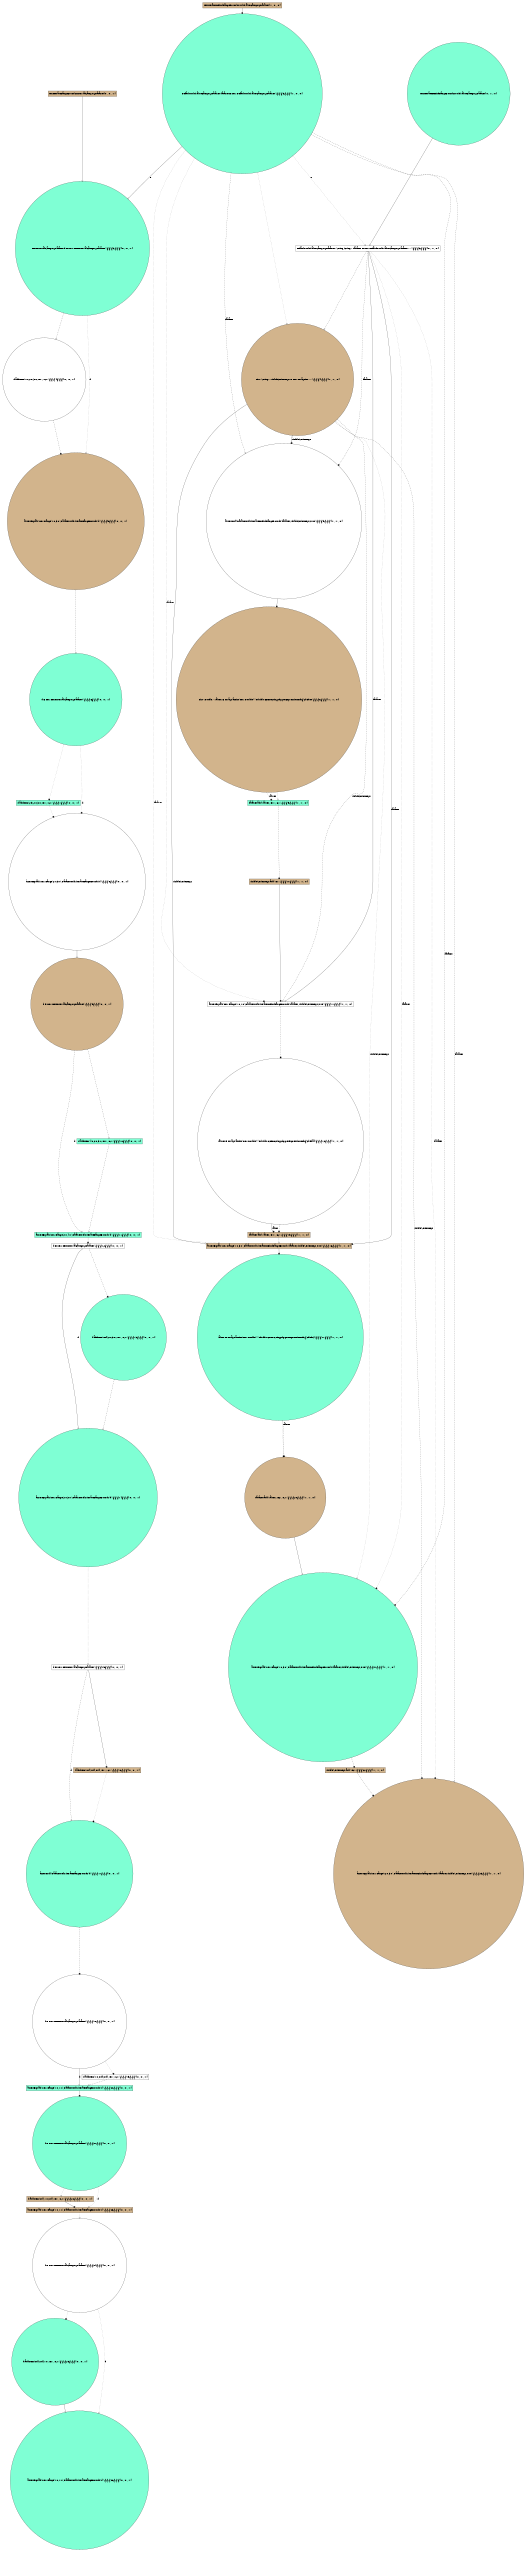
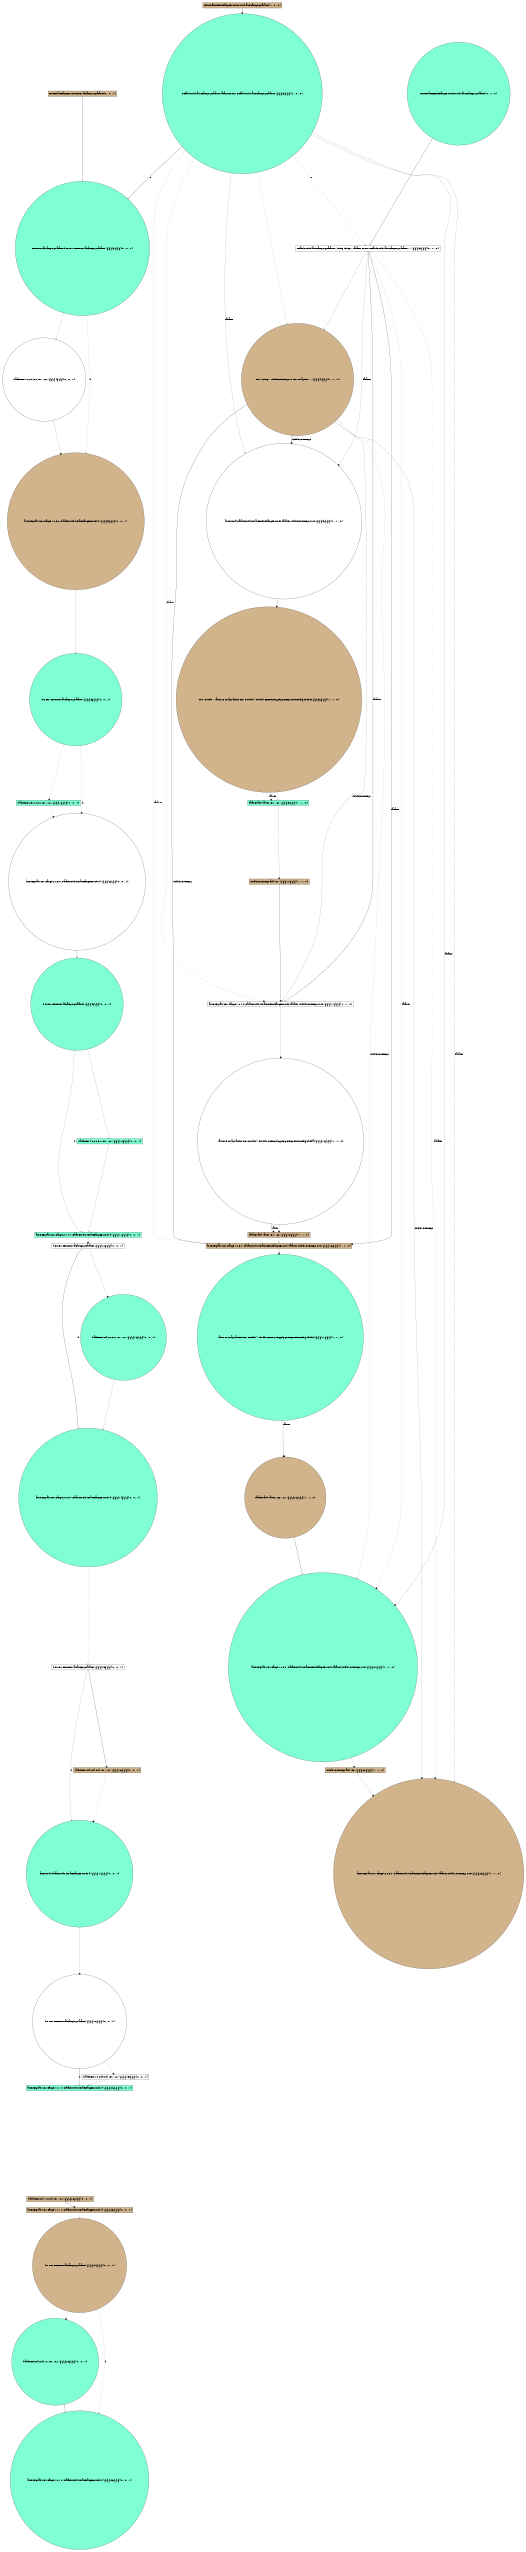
(77, 1004) -> (77, 1004)
(80, 2144) -> none
(80, 2265) -> (80, 2265)
